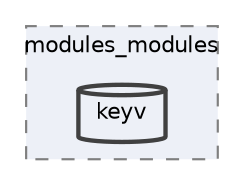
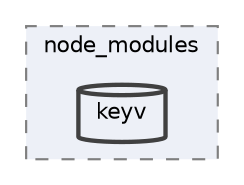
(122, 47) -> (122, 47)
